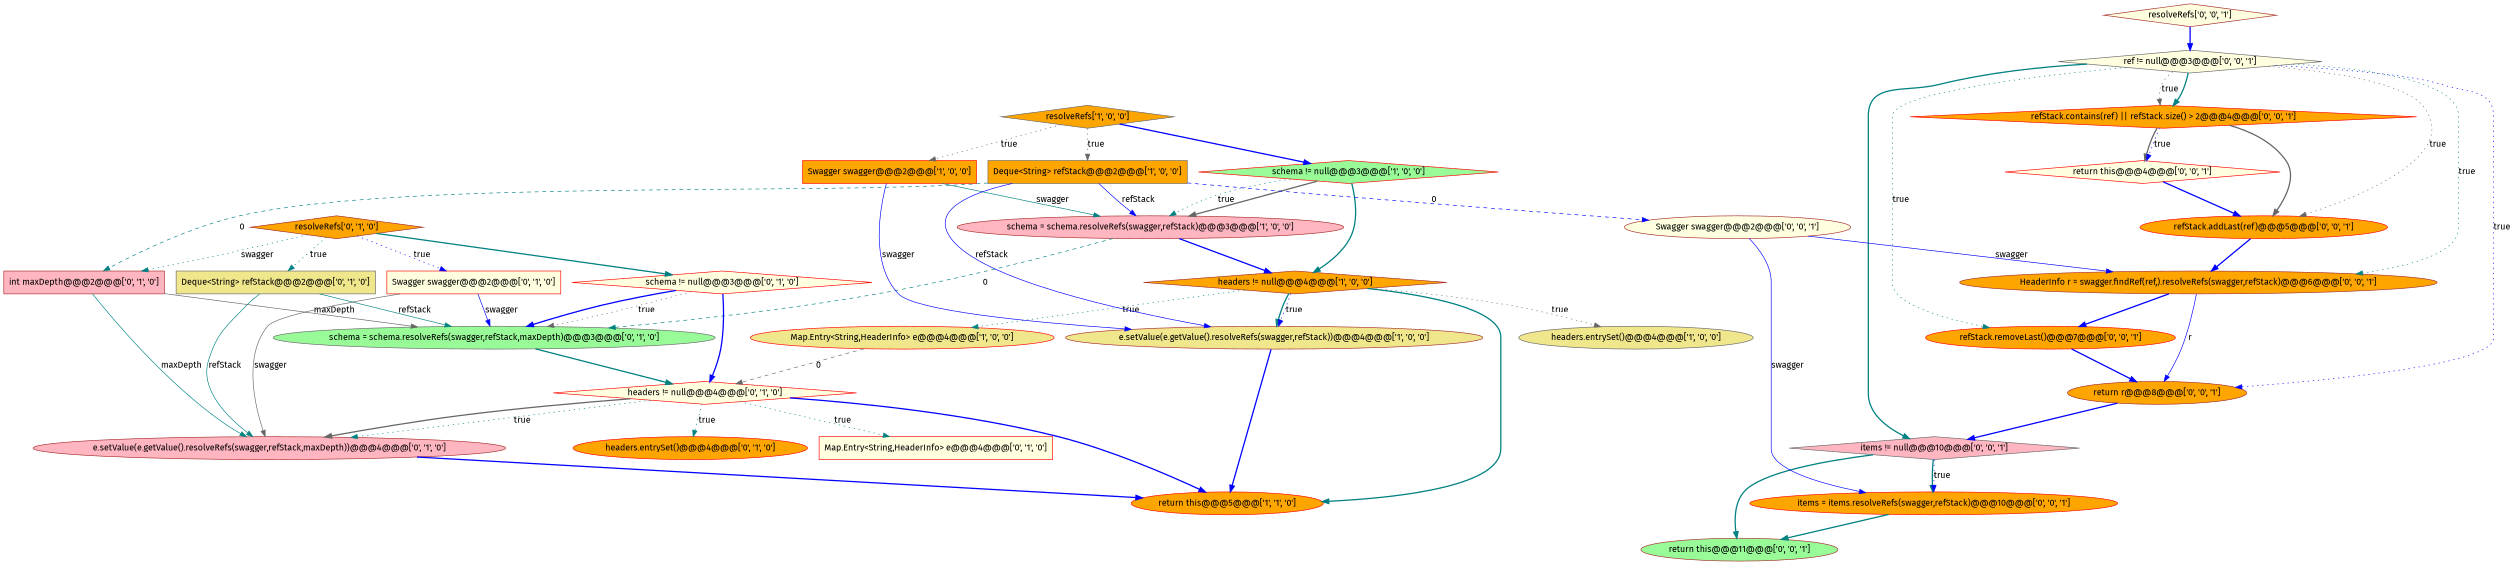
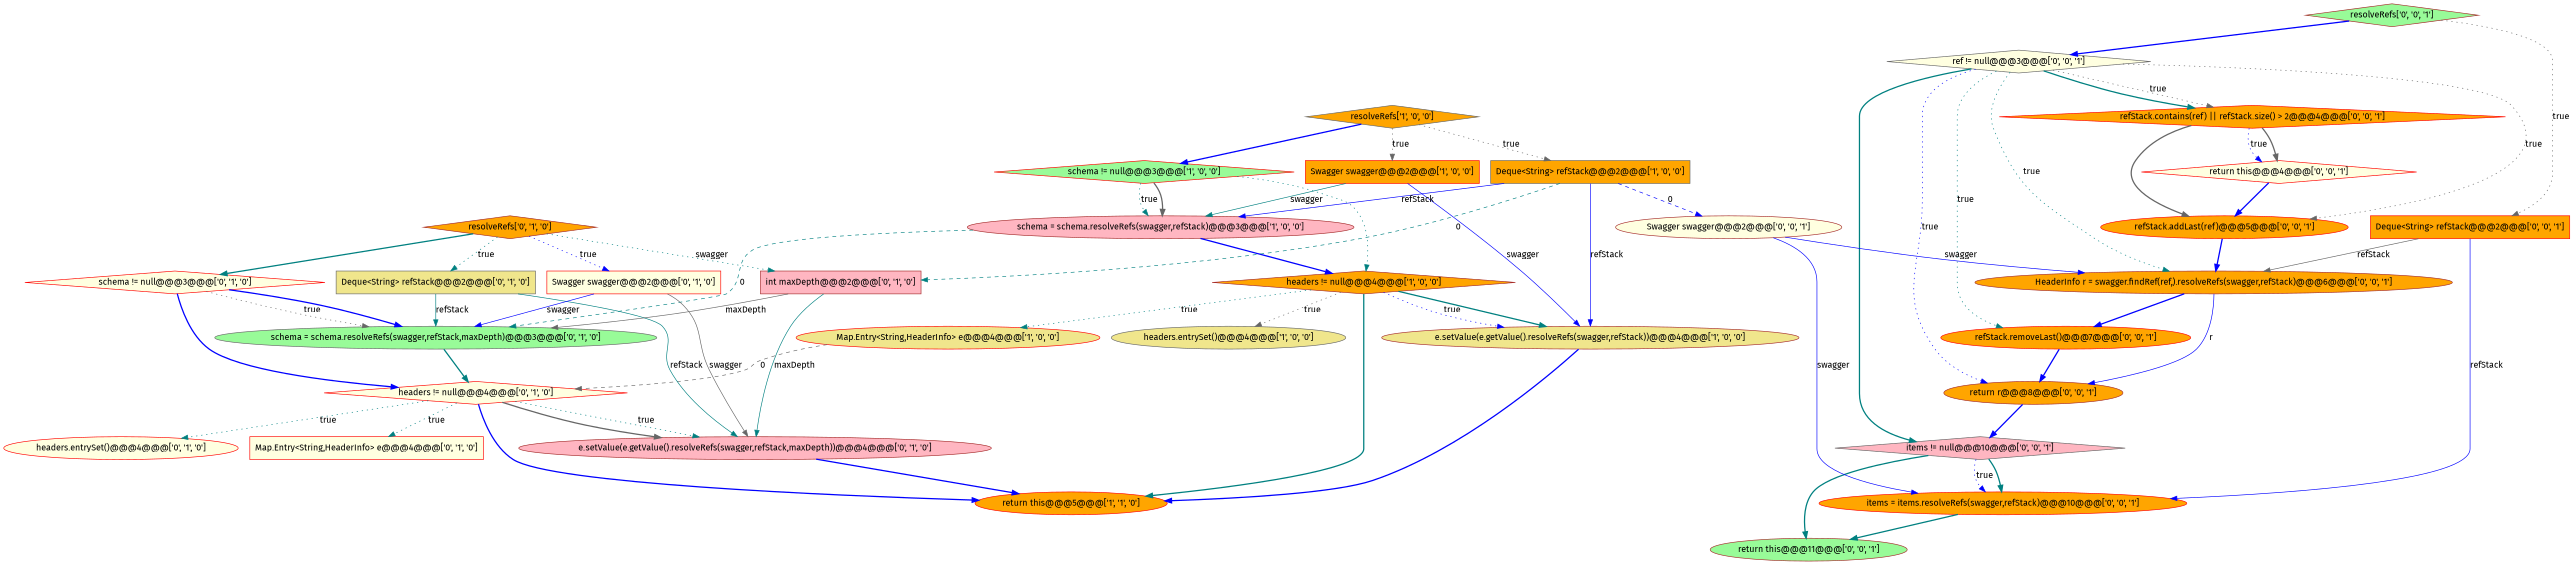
(2190, 15) -> (2392, 15)
none -> (2470, 227)
(1352, 233) -> (1326, 195)
(690, 448) -> (121, 448)
